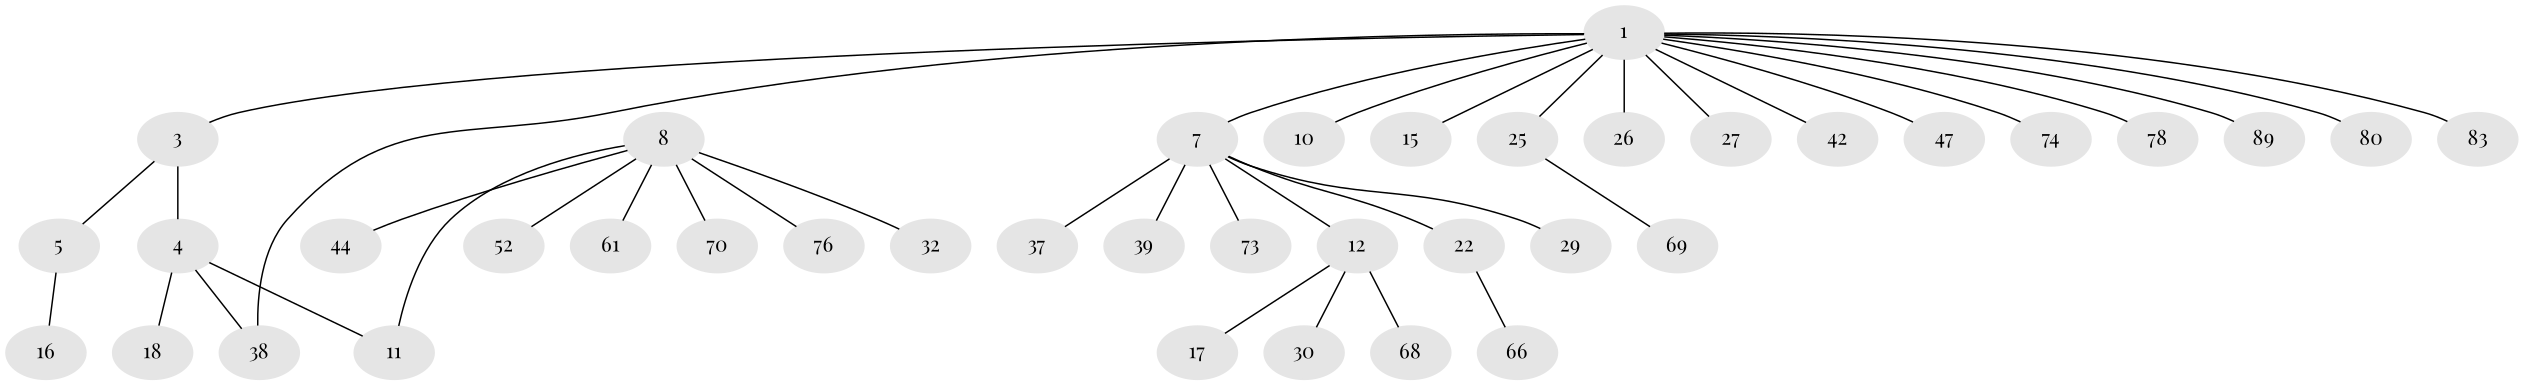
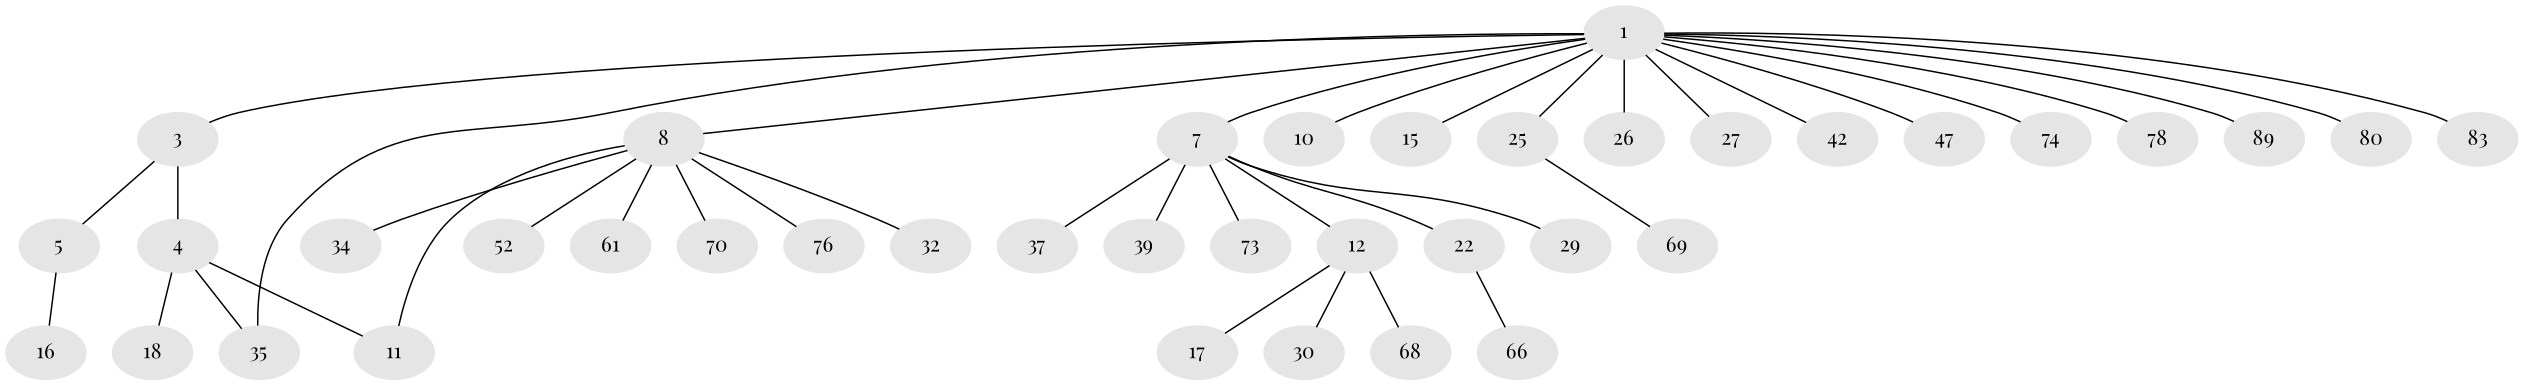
none -> (1144, 86)
(341, 246) -> (341, 246)
(259, 353) -> (259, 353)
